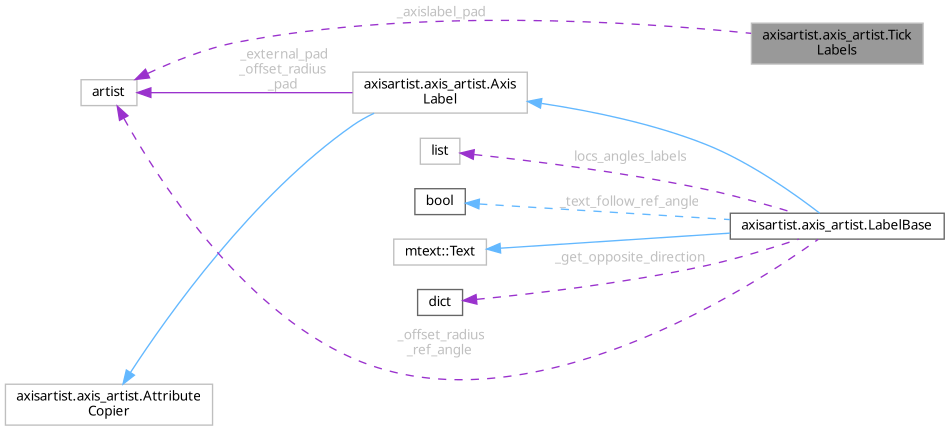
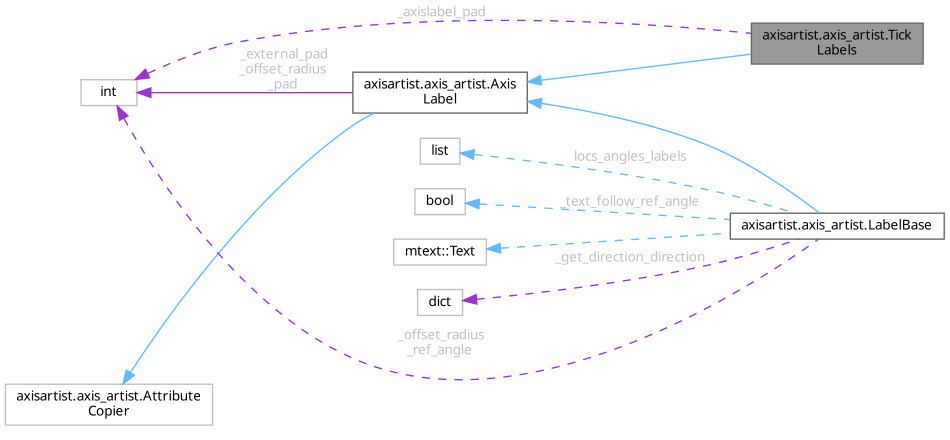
(837, 44) -> (837, 44)
none -> (646, 67)
(109, 93) -> (109, 93)
(440, 93) -> (440, 93)
(636, 176) -> (636, 176)
(440, 202) -> (440, 202)
(615, 241) -> (615, 241)
(629, 258) -> (629, 258)
(440, 302) -> (440, 302)
